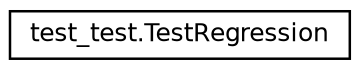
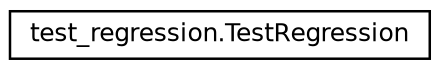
(180, 35) -> (220, 35)
